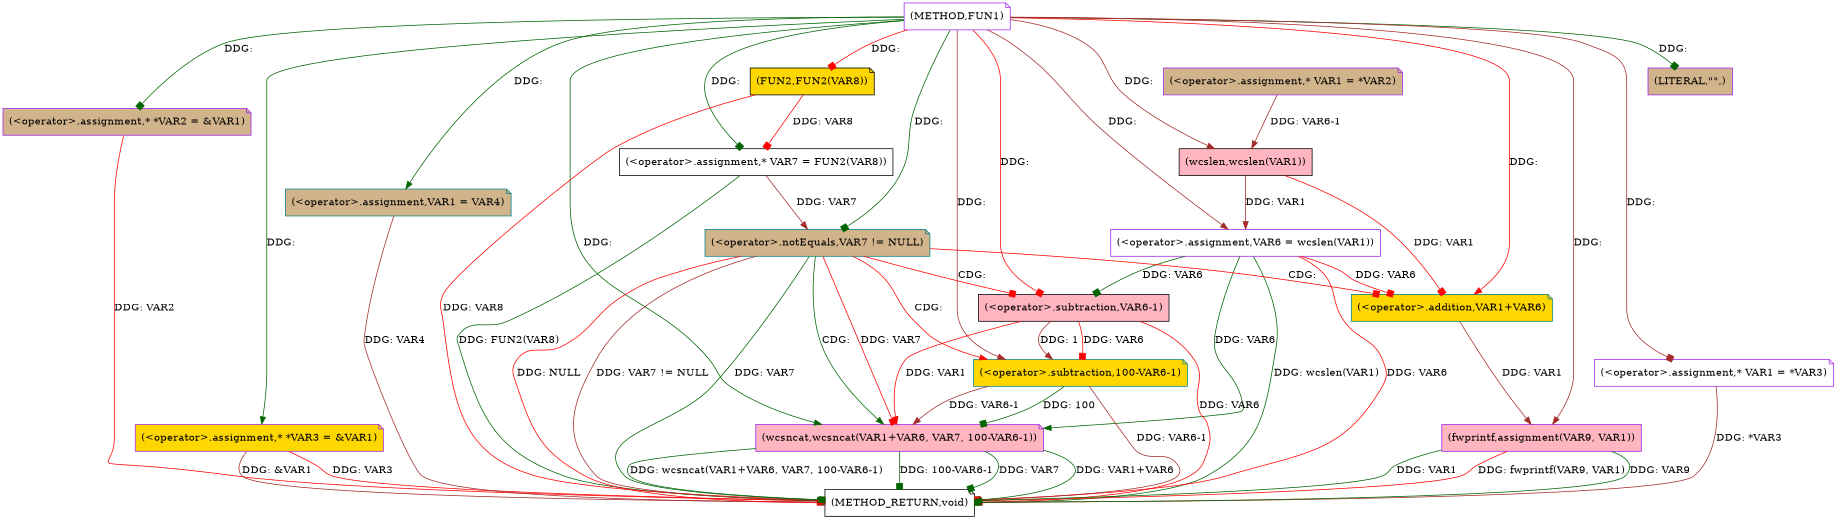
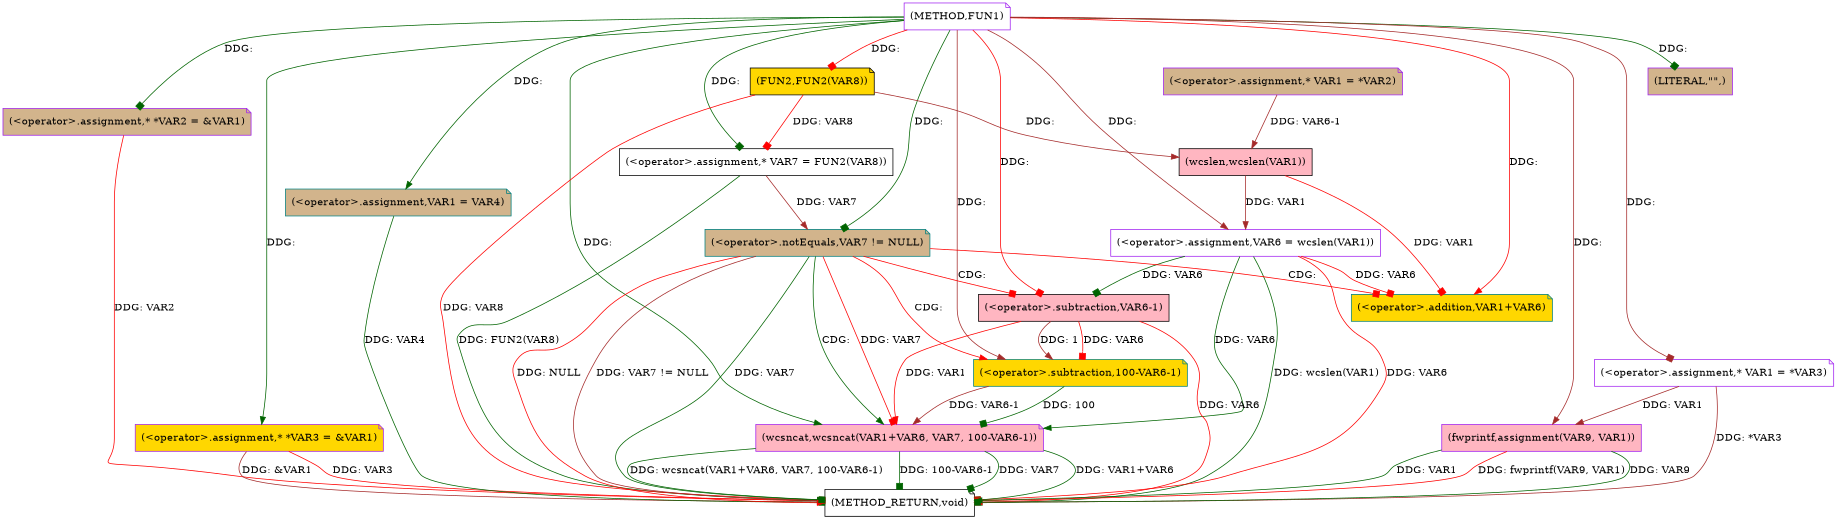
(1110, 77) -> (1021, 134)
(1491, 371) -> (1631, 404)
(1179, 473) -> none
(431, 479) -> (431, 479)
